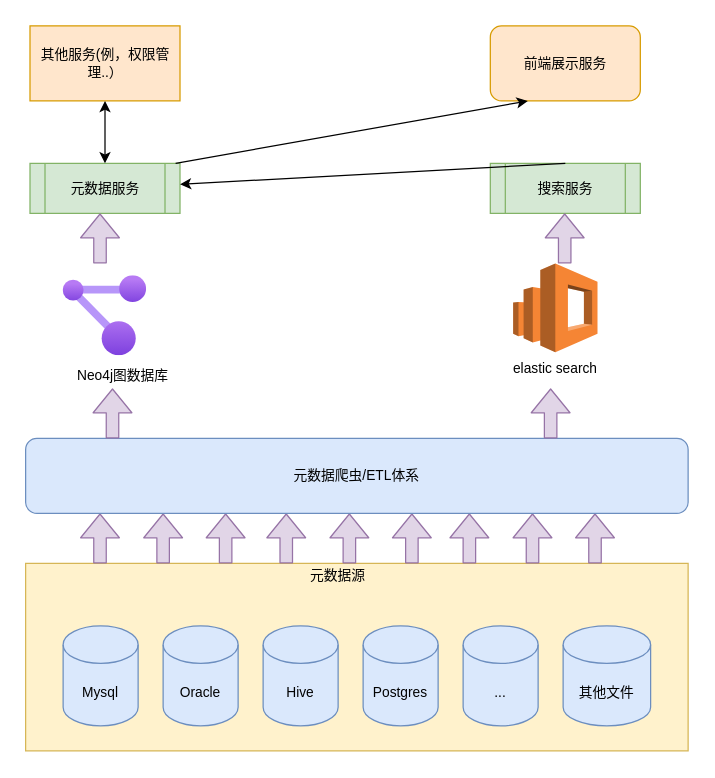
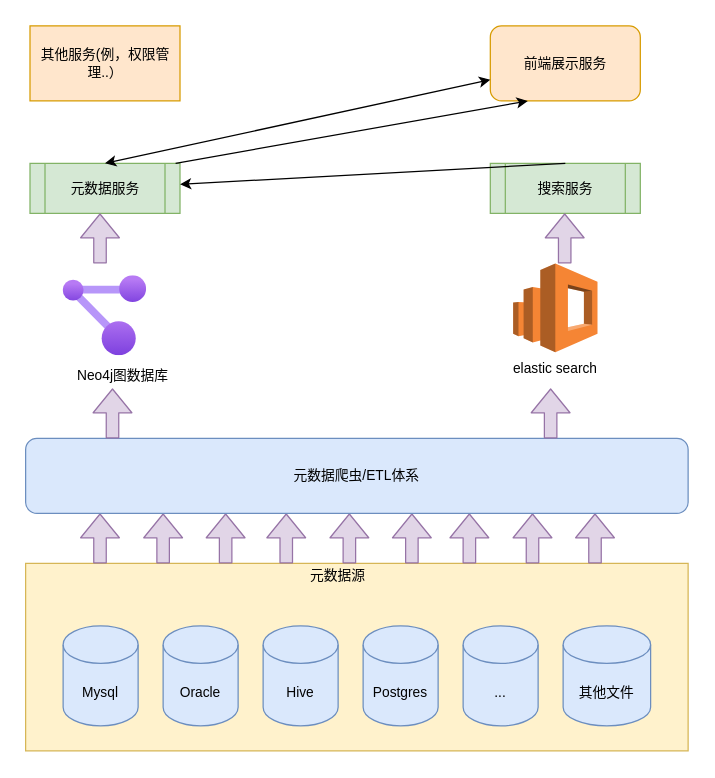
(105, 132) -> (298, 121)
